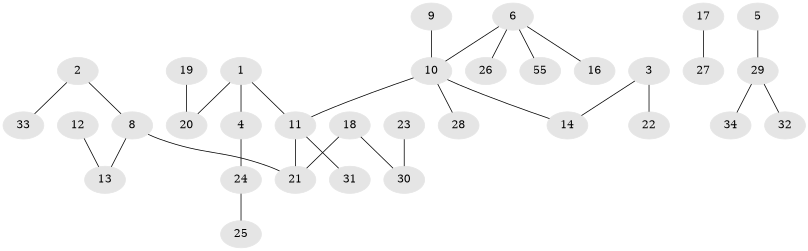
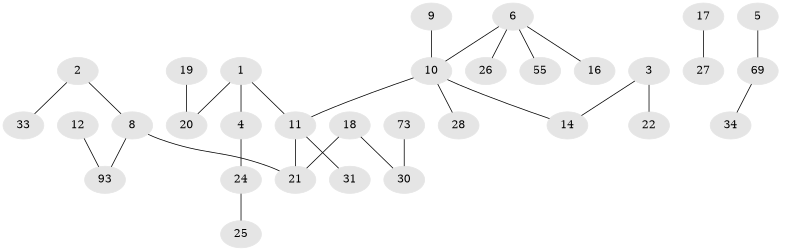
(758, 71) -> (758, 71)
(404, 125) -> (404, 125)
(785, 125) -> none
(105, 180) -> (105, 180)
